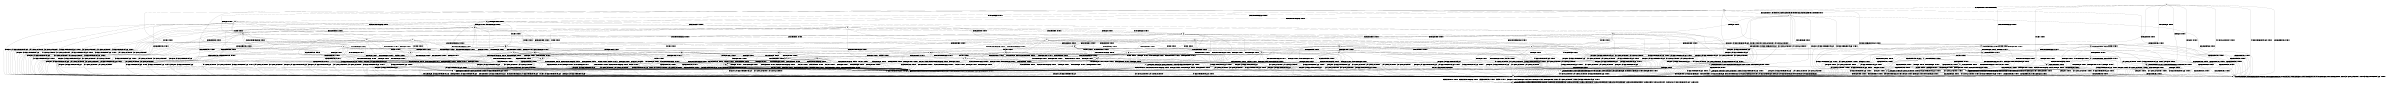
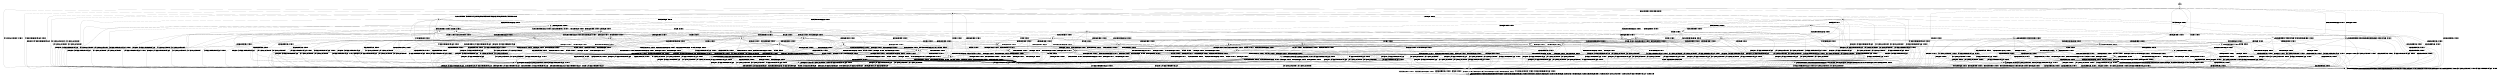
none -> (2180, 4)
(696, 25) -> (560, 29)
none -> (1465, 25)
(1702, 28) -> (1827, 23)
(1054, 31) -> (616, 35)
(702, 36) -> (546, 37)
none -> (2287, 41)
none -> (1432, 42)
(436, 43) -> (630, 36)
(1148, 46) -> (1040, 44)
none -> (1826, 46)
none -> (1001, 48)
(207, 49) -> (402, 47)
none -> (2142, 51)
none -> (1726, 52)
(634, 63) -> (848, 49)
(2206, 65) -> (2226, 57)
